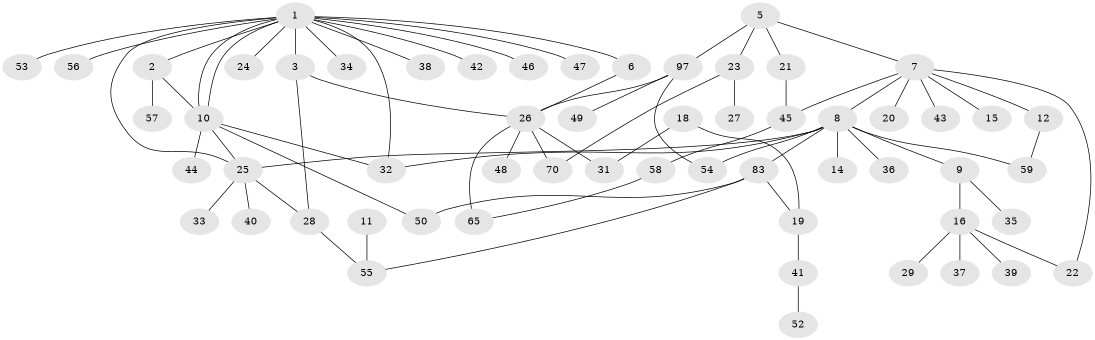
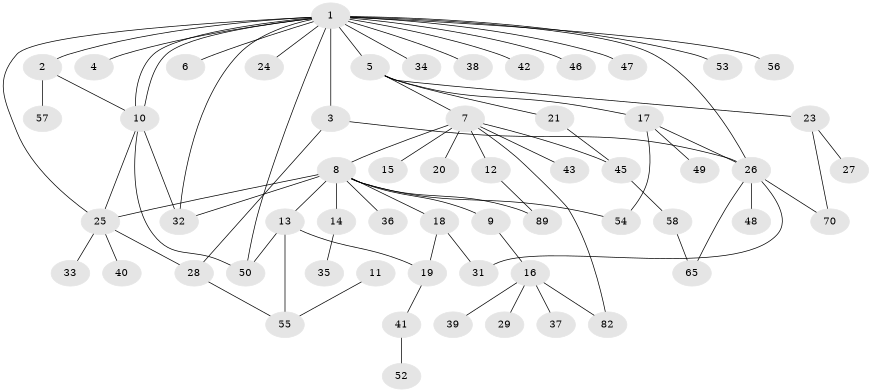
none -> (350, 41)
none -> (94, 67)
(683, 67) -> (644, 119)
(579, 93) -> (638, 49)
none -> (281, 142)
(192, 170) -> none
(759, 170) -> (285, 222)
(1027, 170) -> (542, 222)
none -> (388, 196)
(986, 196) -> (330, 247)
(1073, 273) -> (608, 325)
